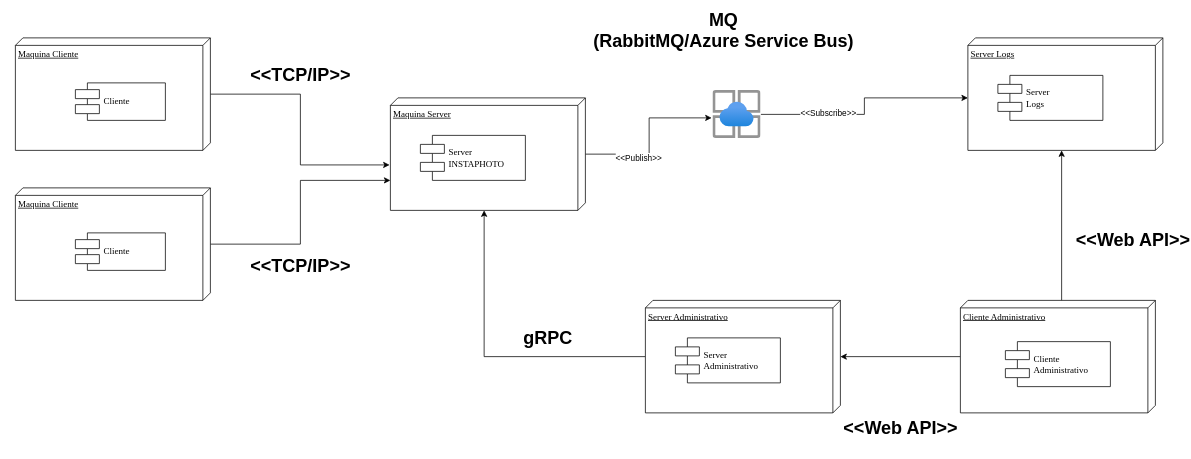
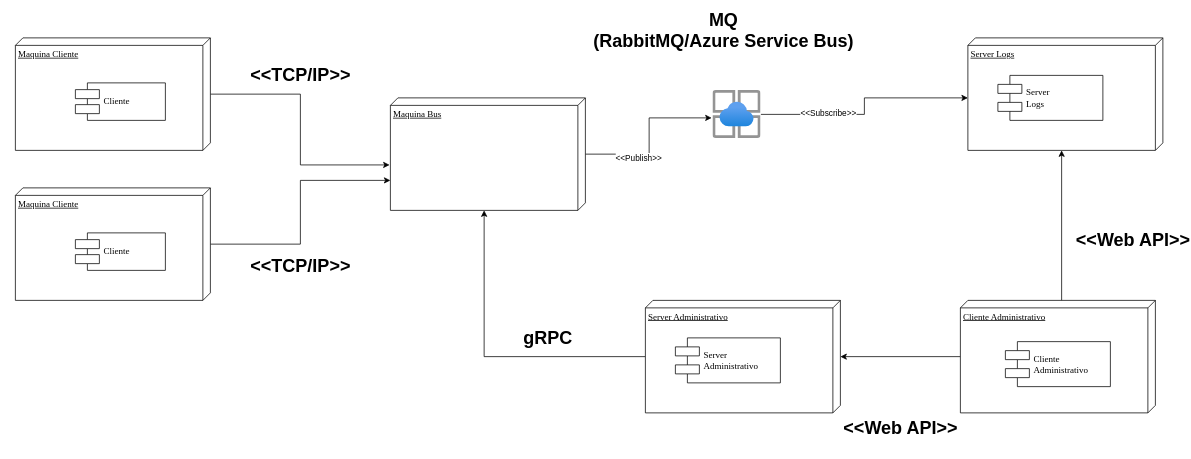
(426, 115) -> (419, 115)
(473, 158) -> none
